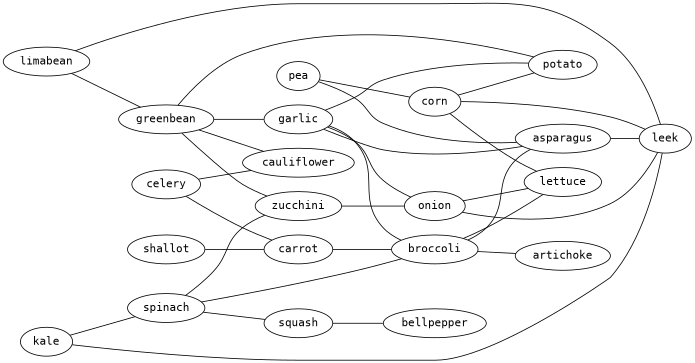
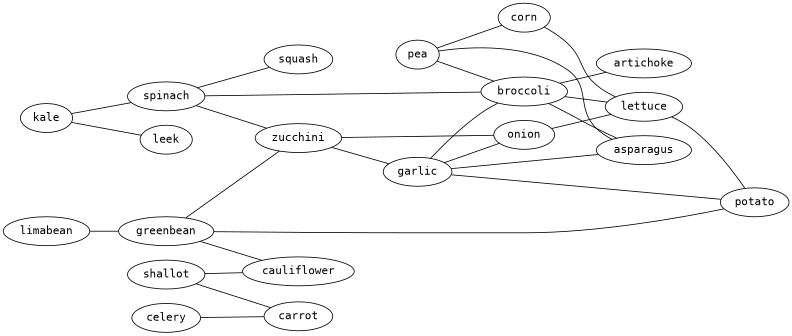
(393, 4) -> none
(496, 84) -> (713, 148)
(555, 107) -> none
(239, 119) -> (360, 156)
(625, 139) -> none
(222, 175) -> (224, 273)
(572, 216) -> none
(362, 249) -> (466, 71)
(435, 323) -> none
